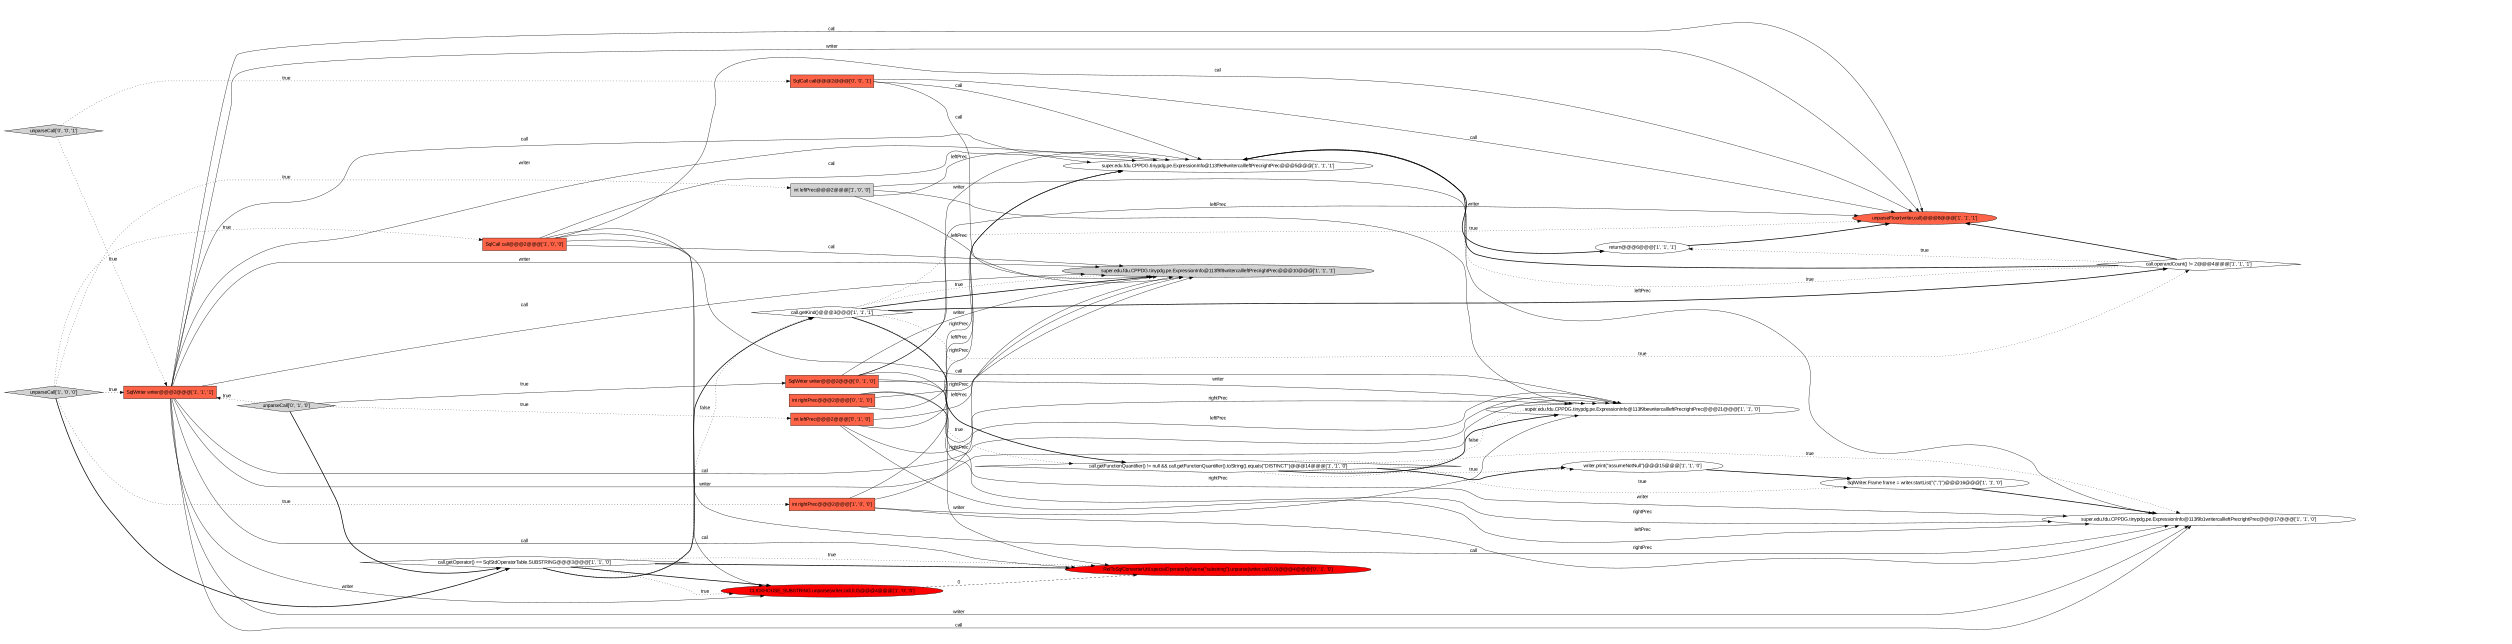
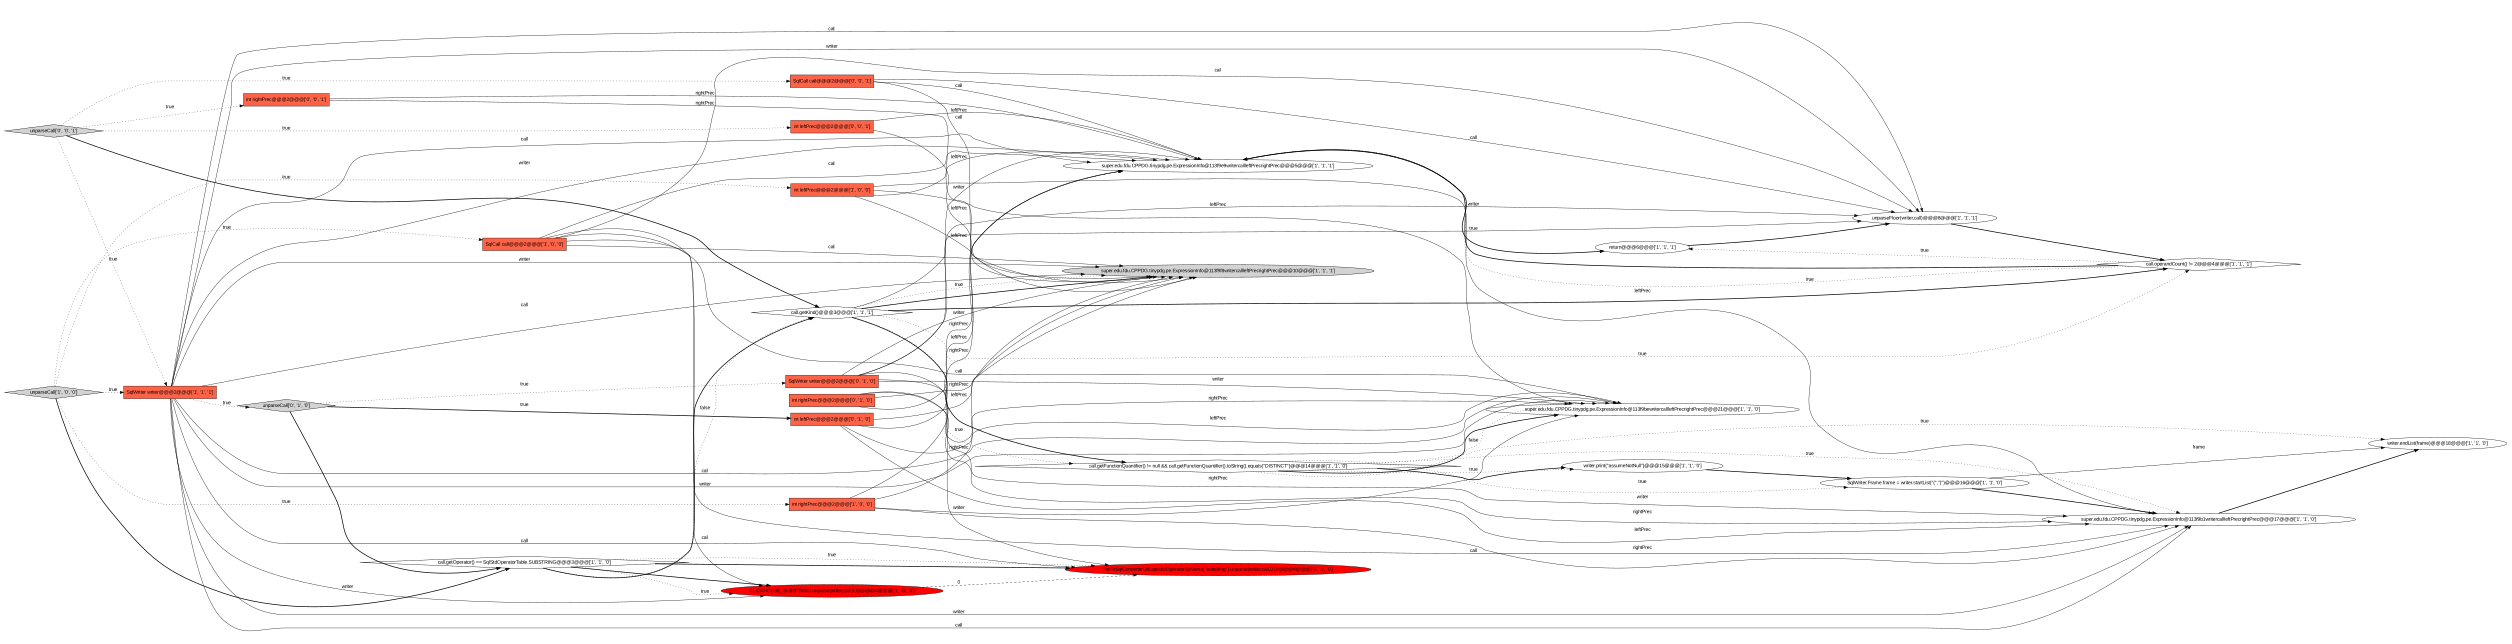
none -> (286, 100)
none -> (832, 127)
(832, 190) -> (832, 190)
none -> (449, 200)
(1925, 218) -> (1925, 218)
(1340, 231) -> (1340, 231)
(2073, 241) -> (2056, 243)
(550, 392) -> (550, 392)
(240, 400) -> (218, 405)
(557, 412) -> (557, 412)
none -> (2438, 444)
